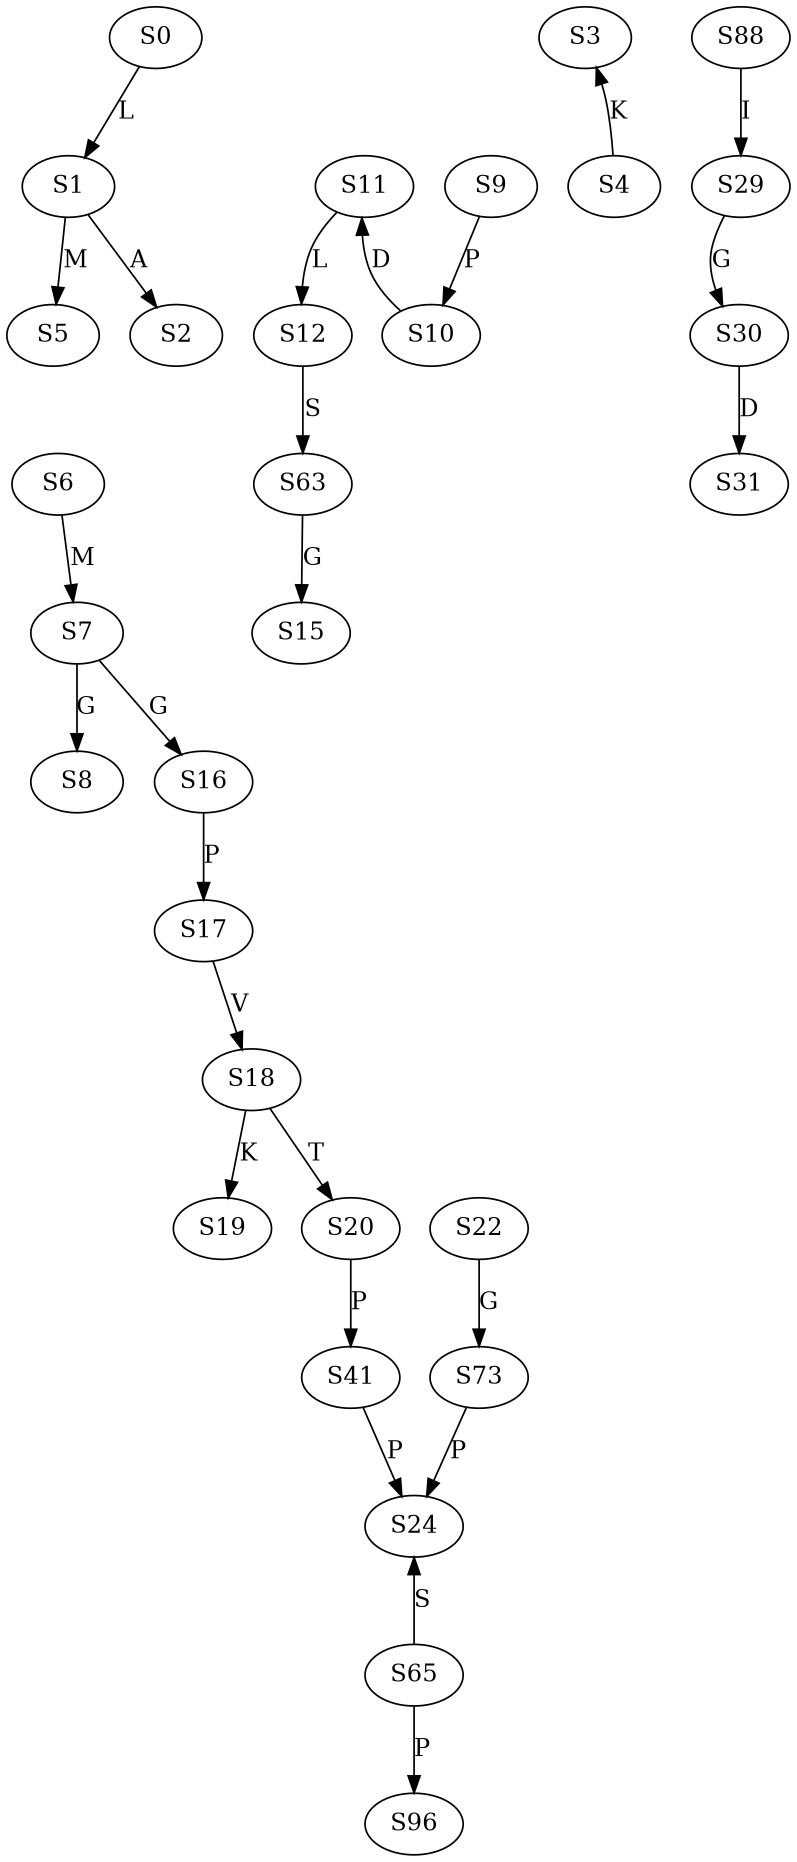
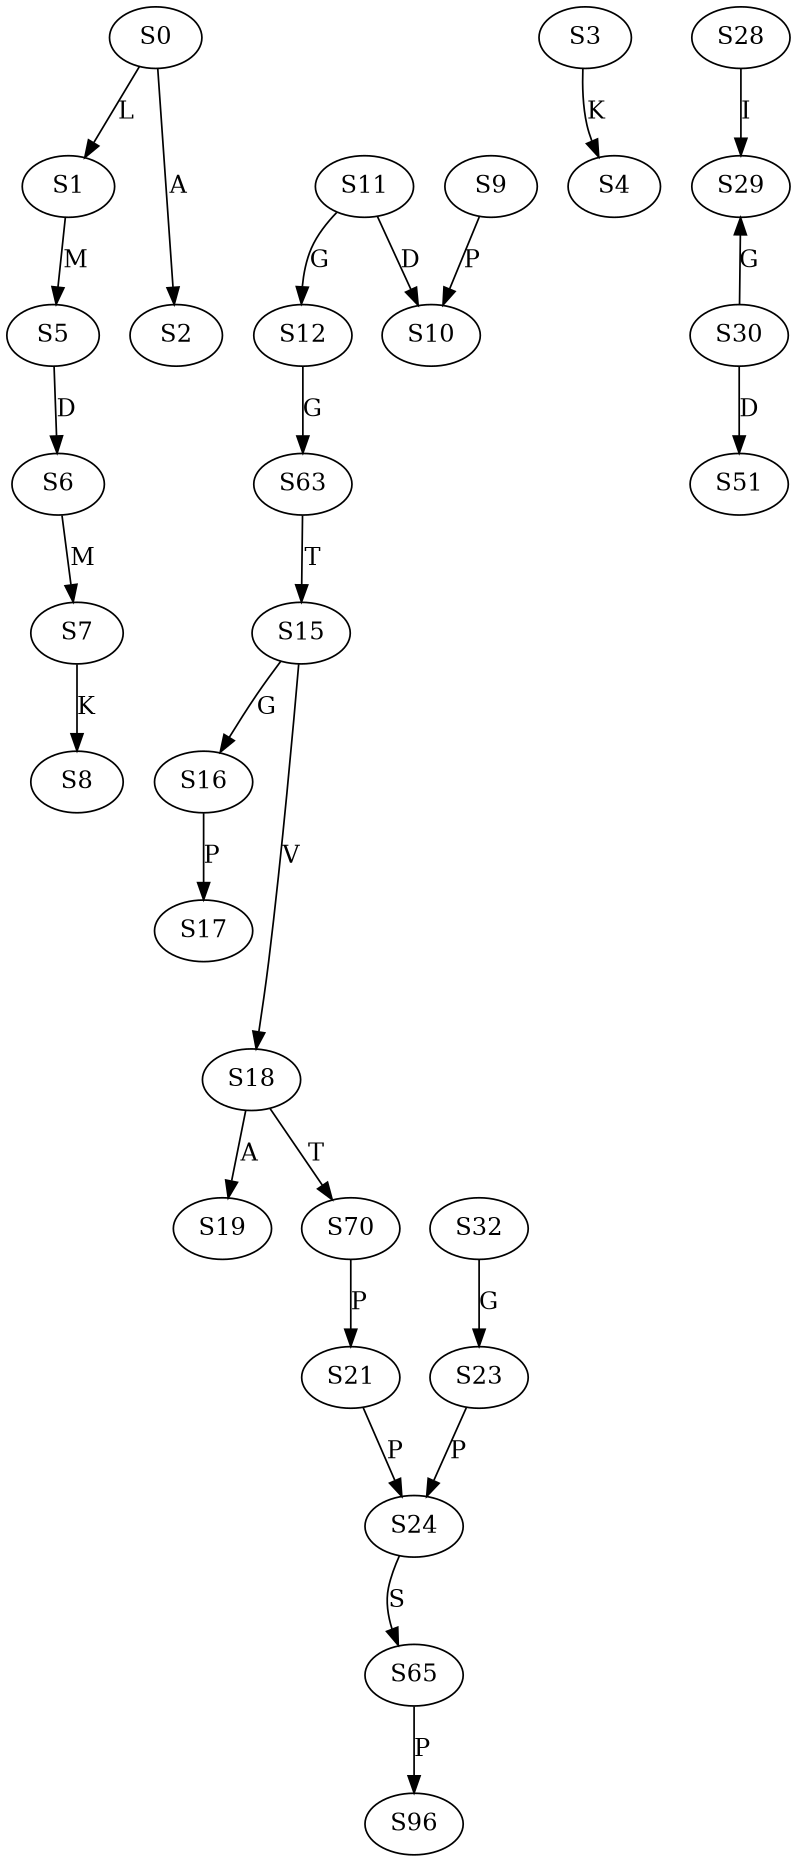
(741, 38) -> (741, 38)
(609, 119) -> (584, 105)
(711, 252) -> (740, 270)
(117, 254) -> (165, 178)
(320, 261) -> (320, 261)
(373, 277) -> (394, 253)
none -> (55, 401)
(313, 410) -> (313, 410)
(739, 484) -> (739, 484)
(313, 559) -> (313, 559)
(135, 701) -> (254, 699)
(86, 708) -> (86, 708)
(225, 997) -> (281, 848)
(249, 1154) -> (249, 1154)
(351, 1229) -> (351, 1229)
(479, 1229) -> (479, 1229)
(351, 1377) -> (351, 1377)
(479, 1377) -> (479, 1377)
(414, 1609) -> (388, 1592)
